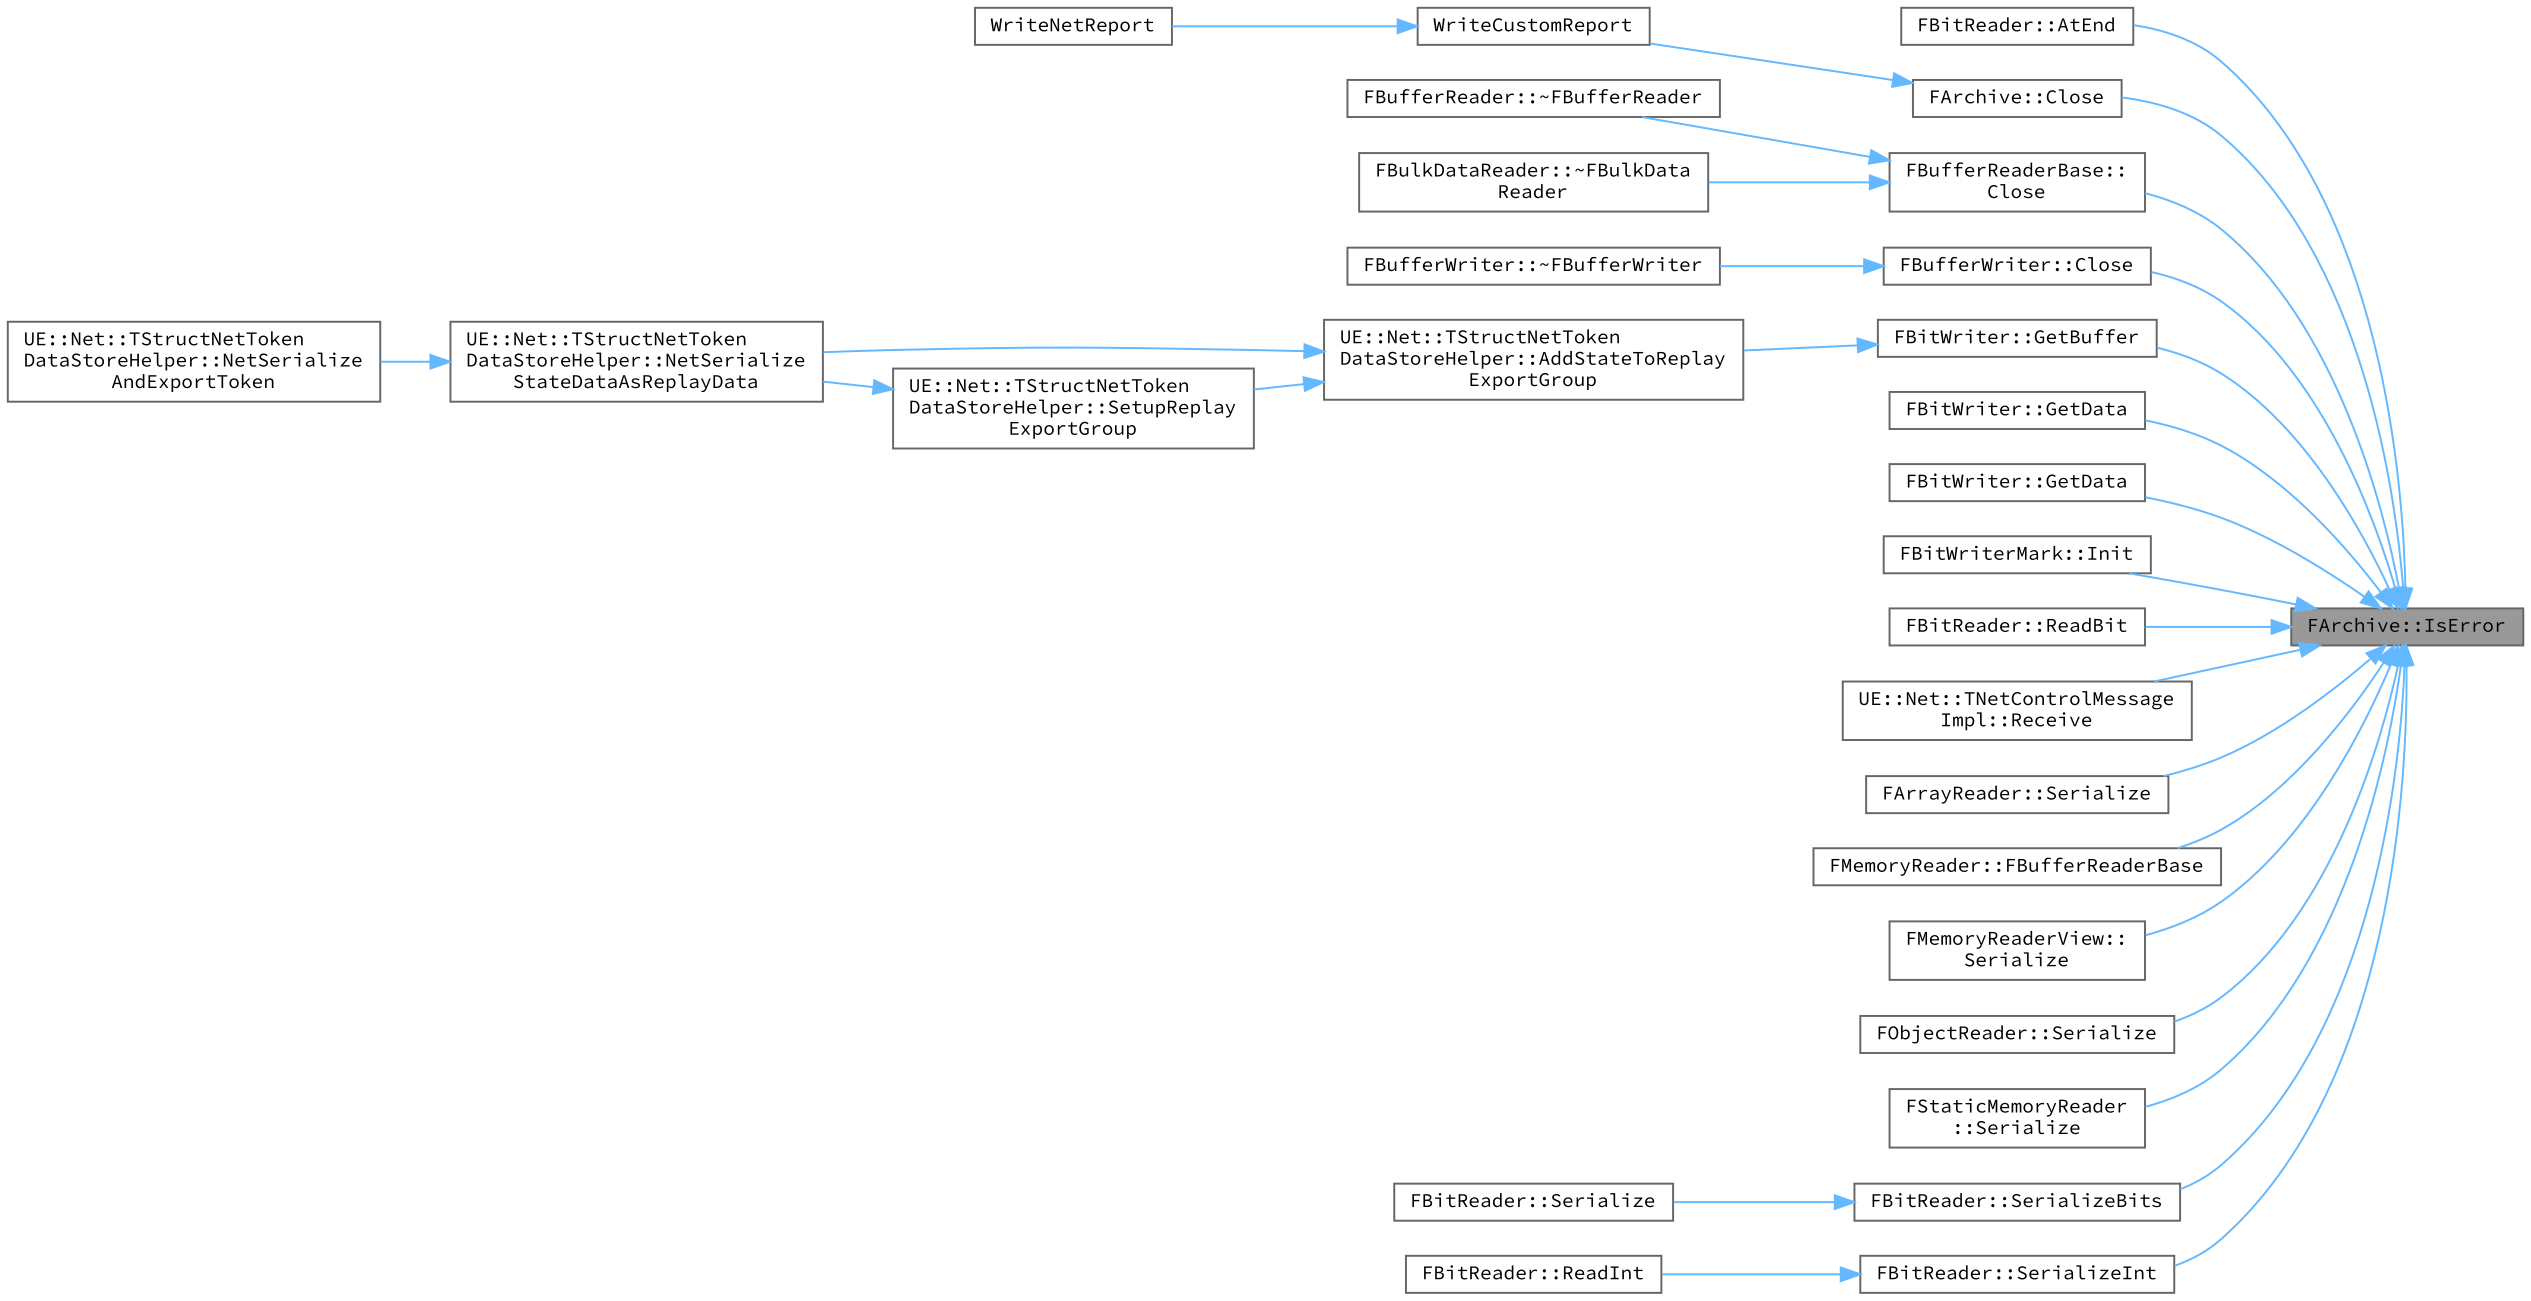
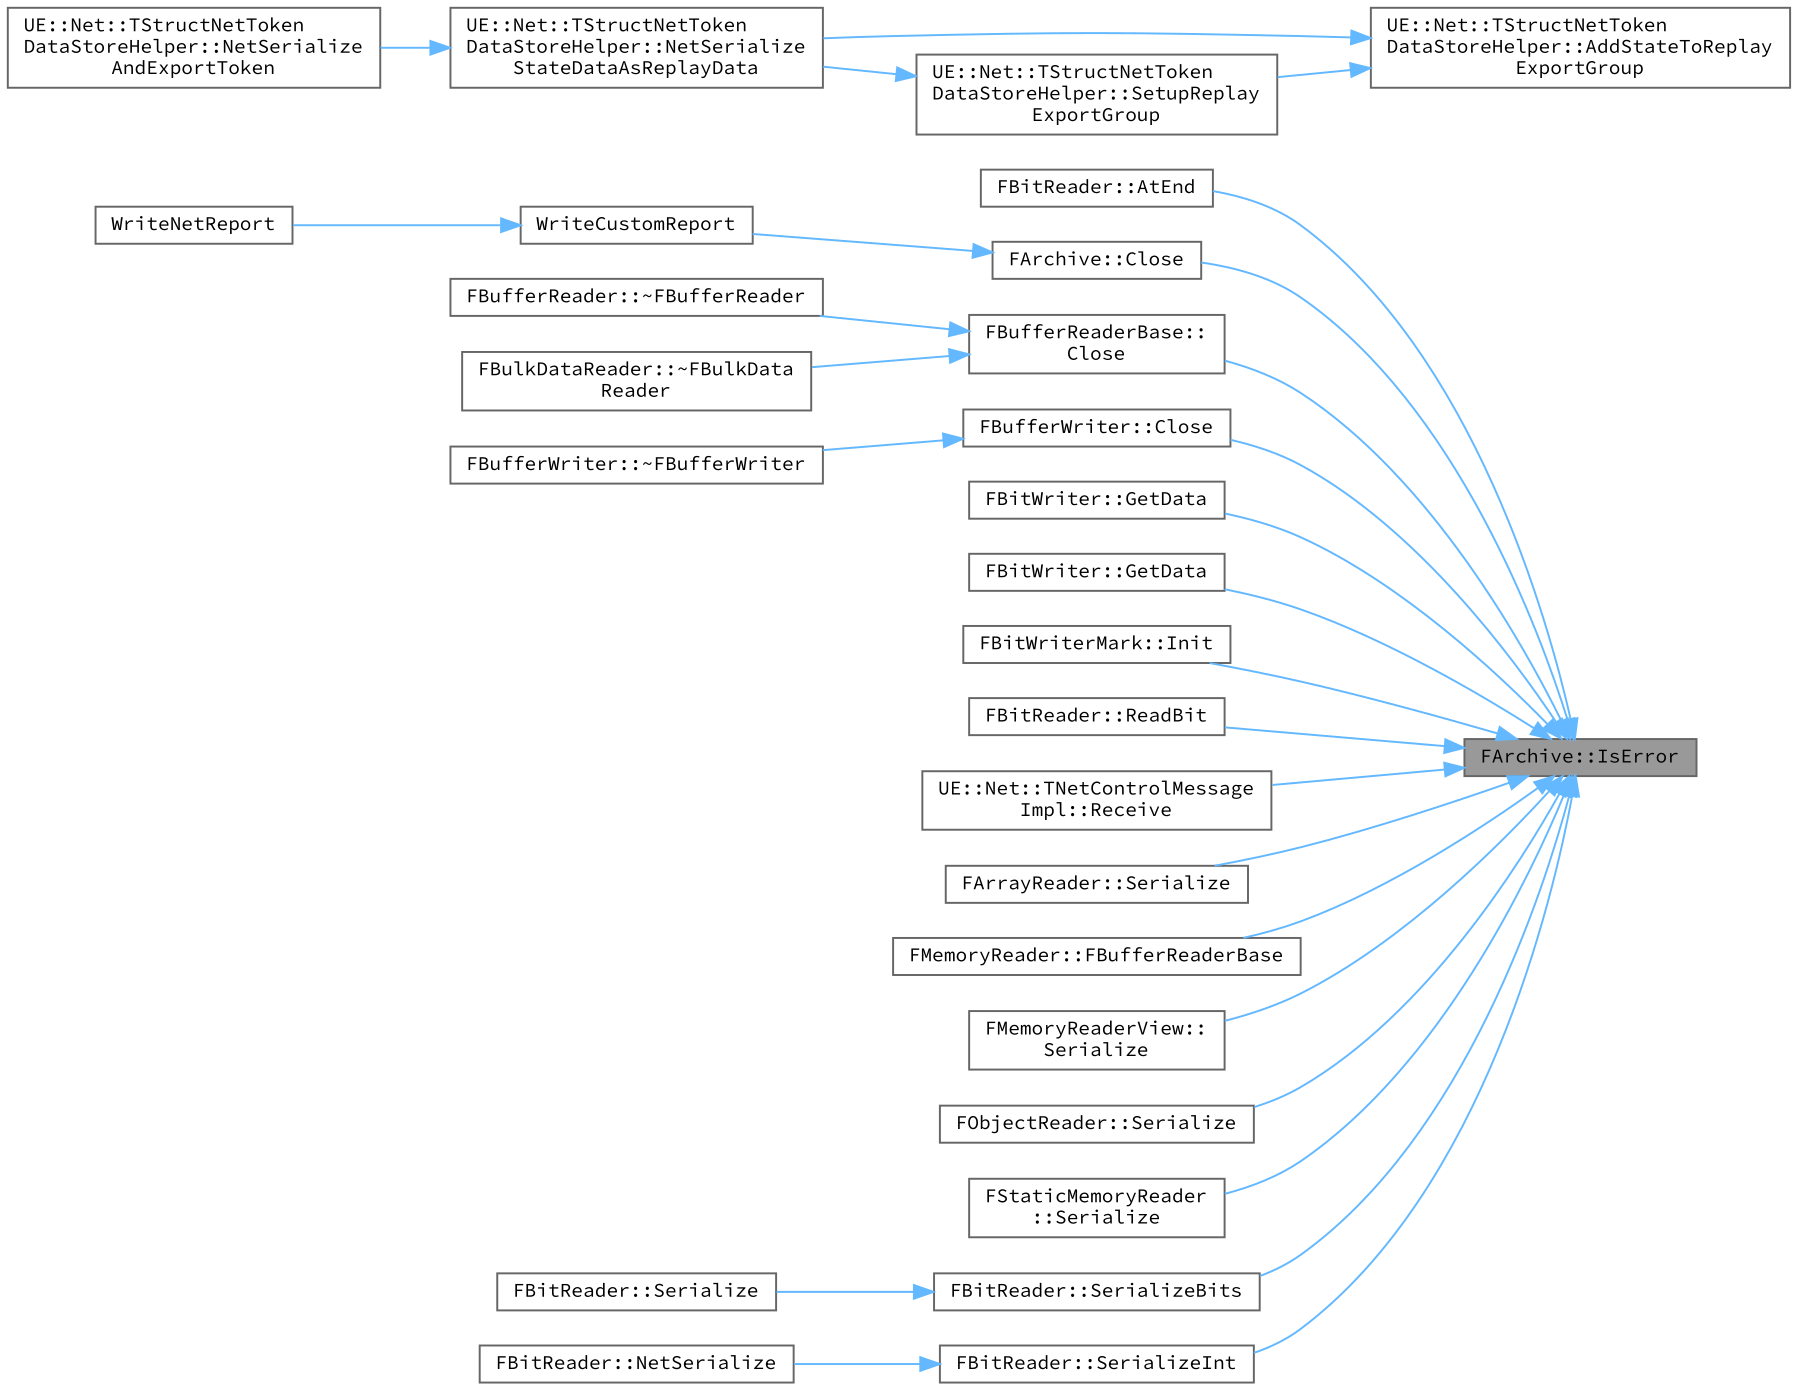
(2017, 338) -> none
(1534, 1274) -> (637, 1364)
